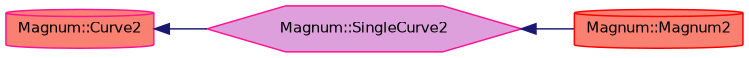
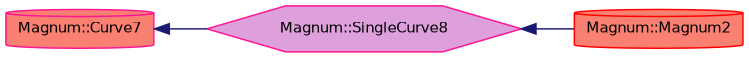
(80, 29) -> (80, 29)
(364, 29) -> (364, 29)
